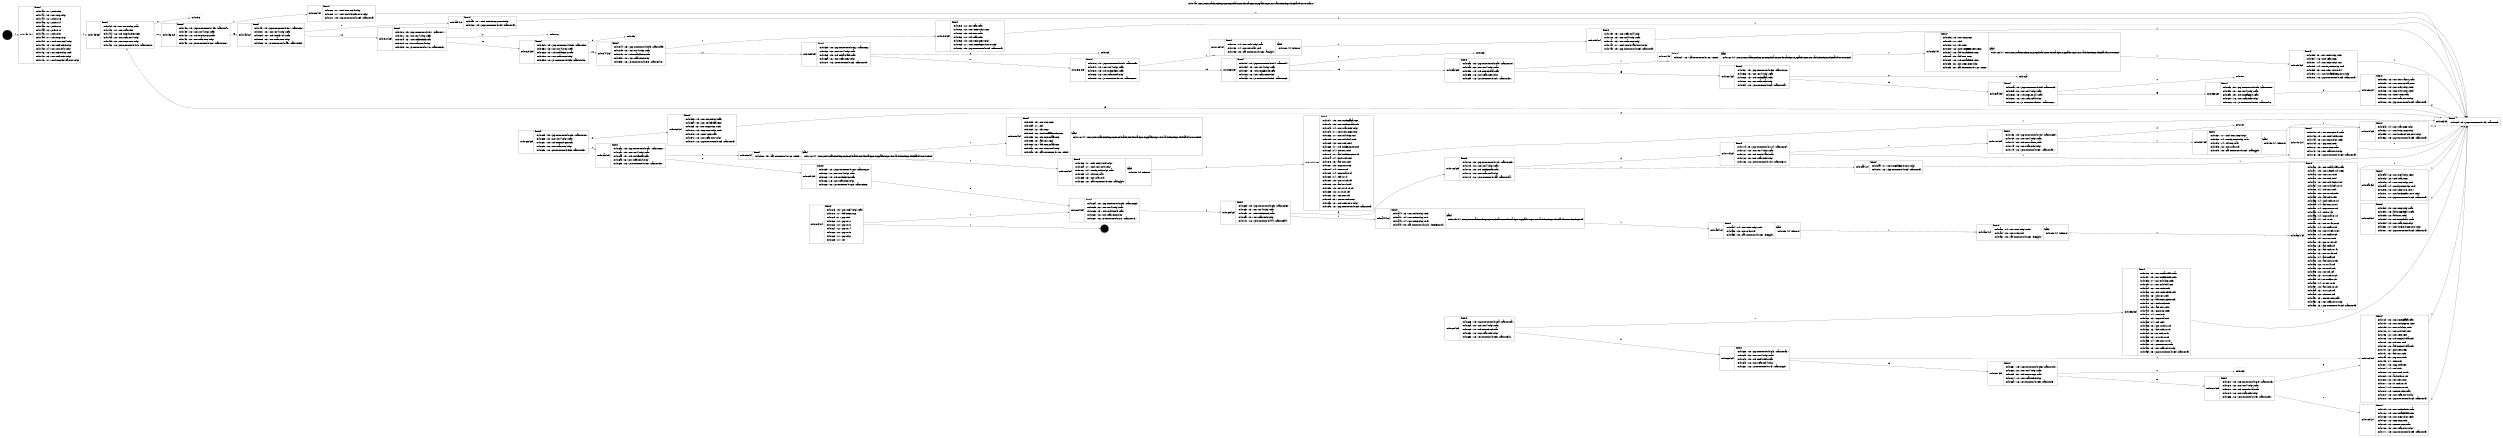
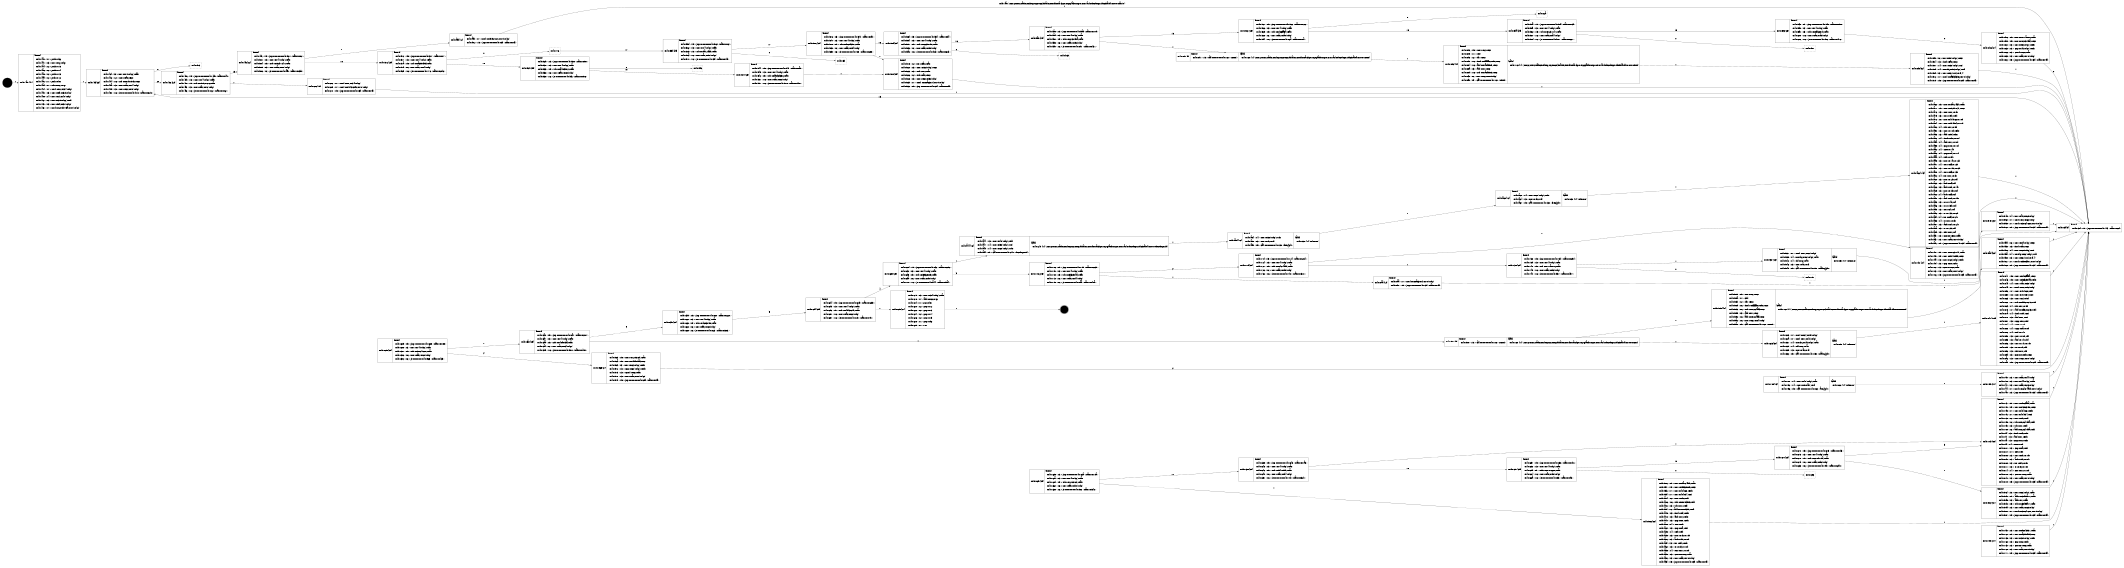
(733, 54) -> (611, 51)
(1176, 61) -> (878, 57)
(966, 217) -> (883, 310)
none -> (1955, 305)
(2317, 404) -> (1913, 472)
